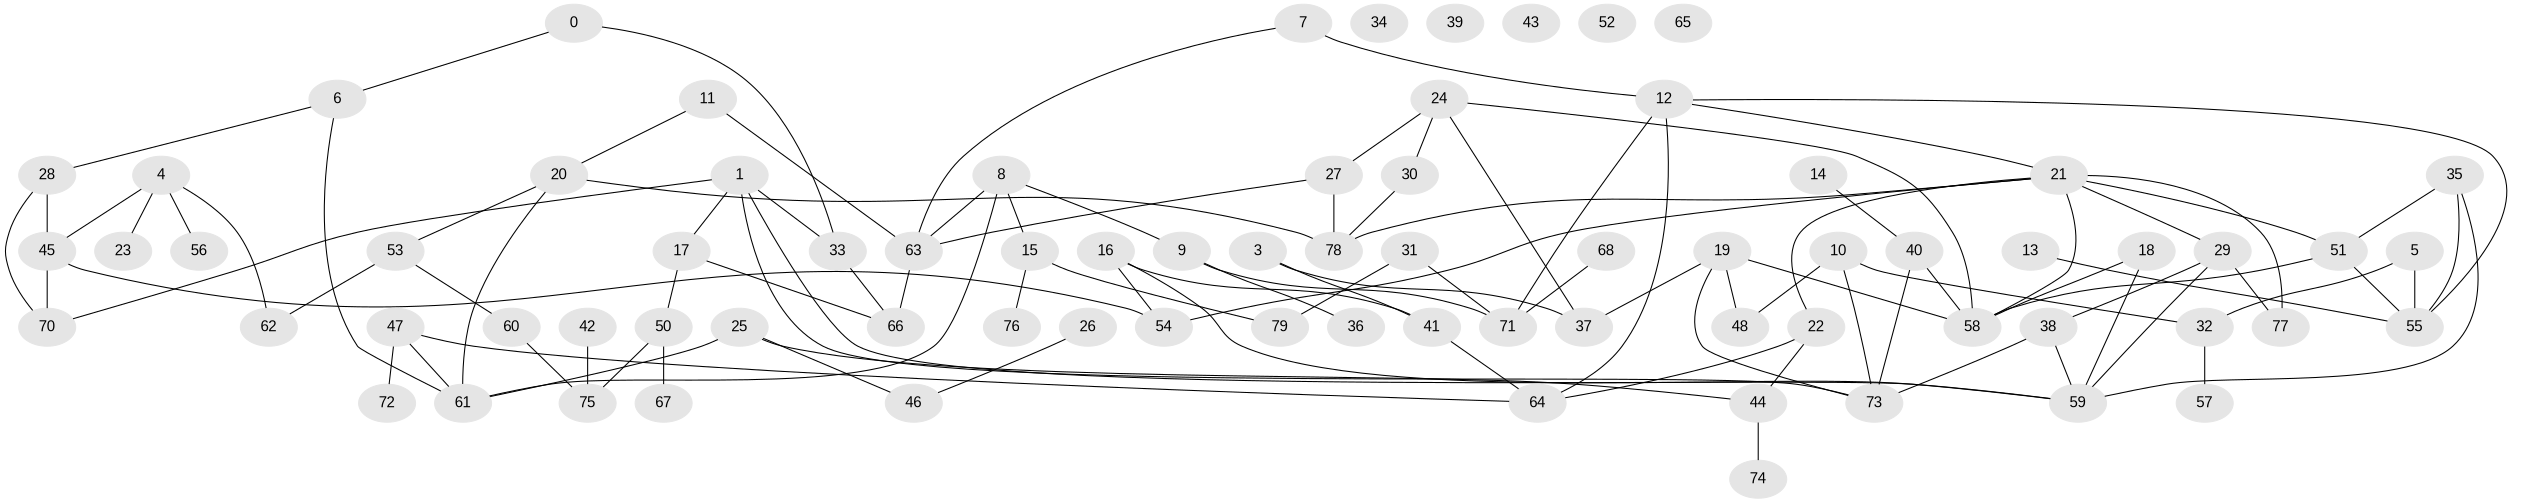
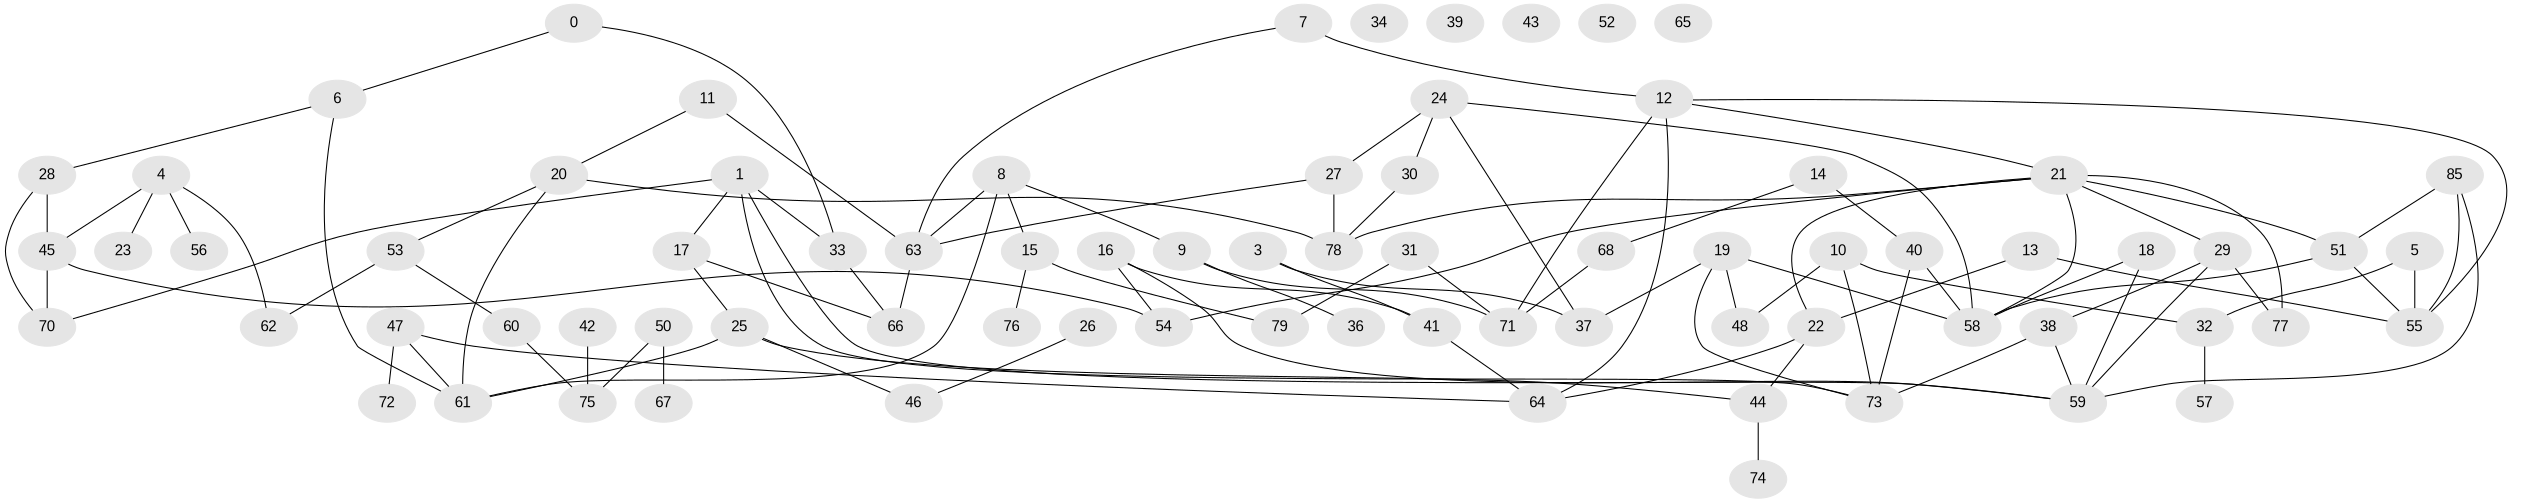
(2455, 175) -> (2455, 175)
none -> (1692, 220)
(673, 289) -> (711, 289)
none -> (1923, 289)
